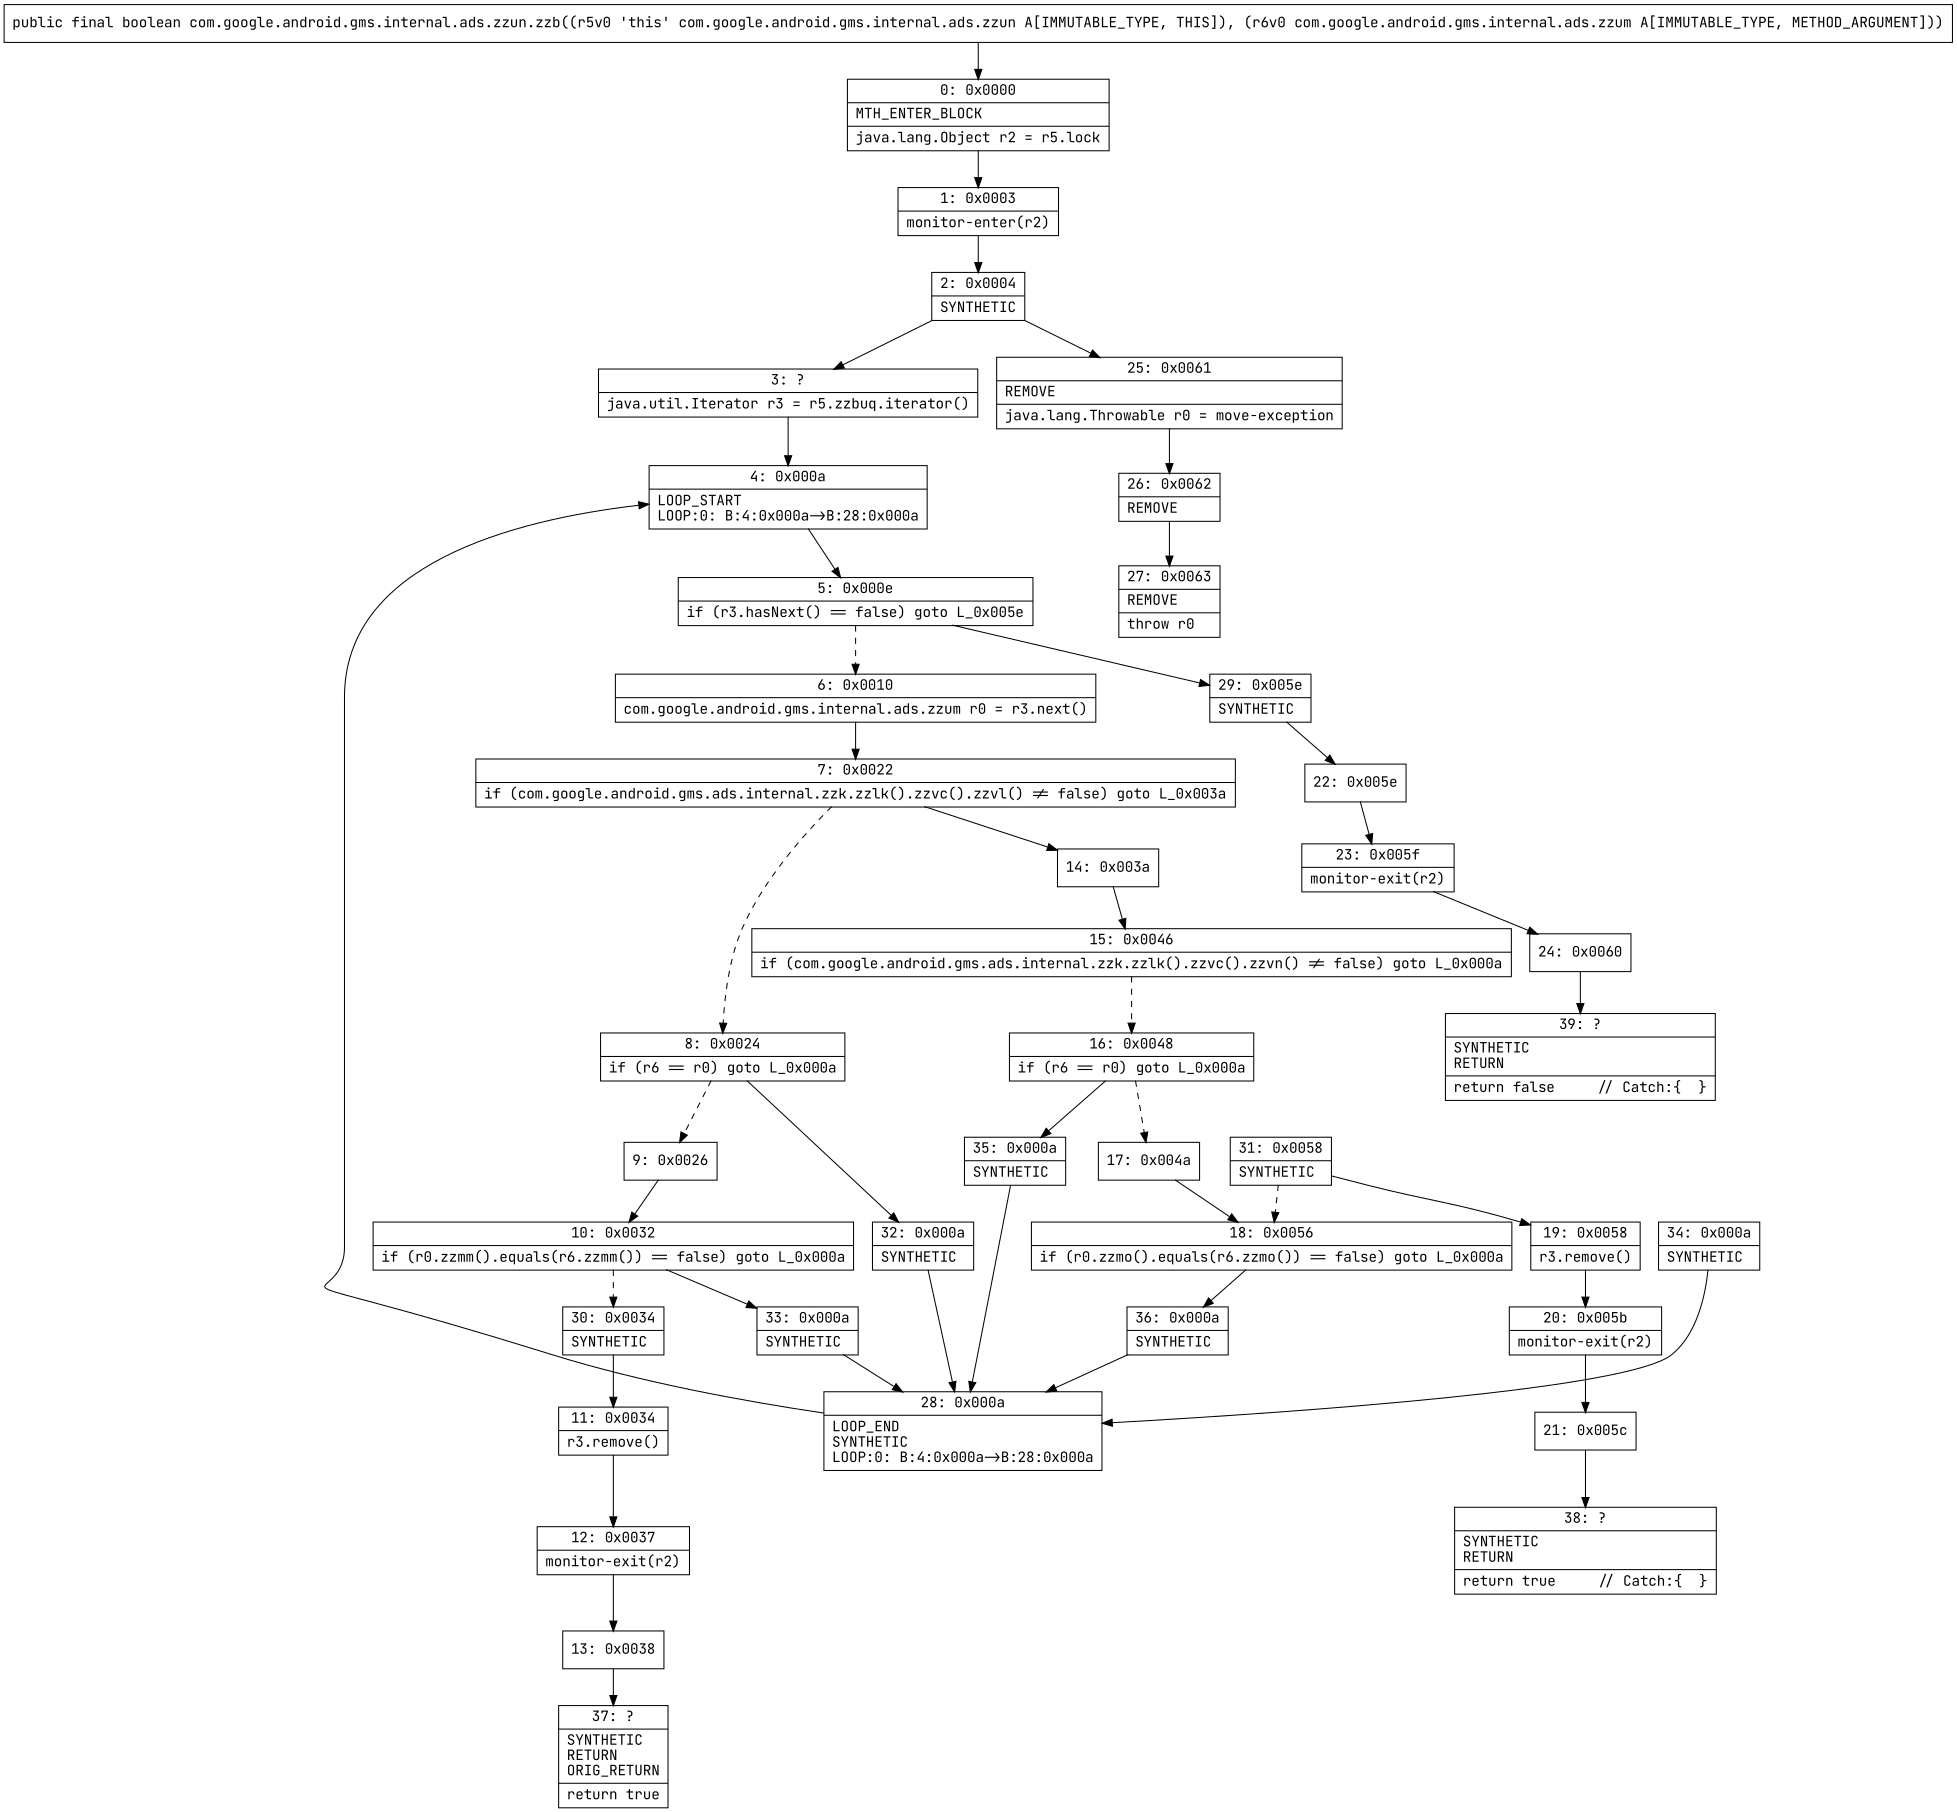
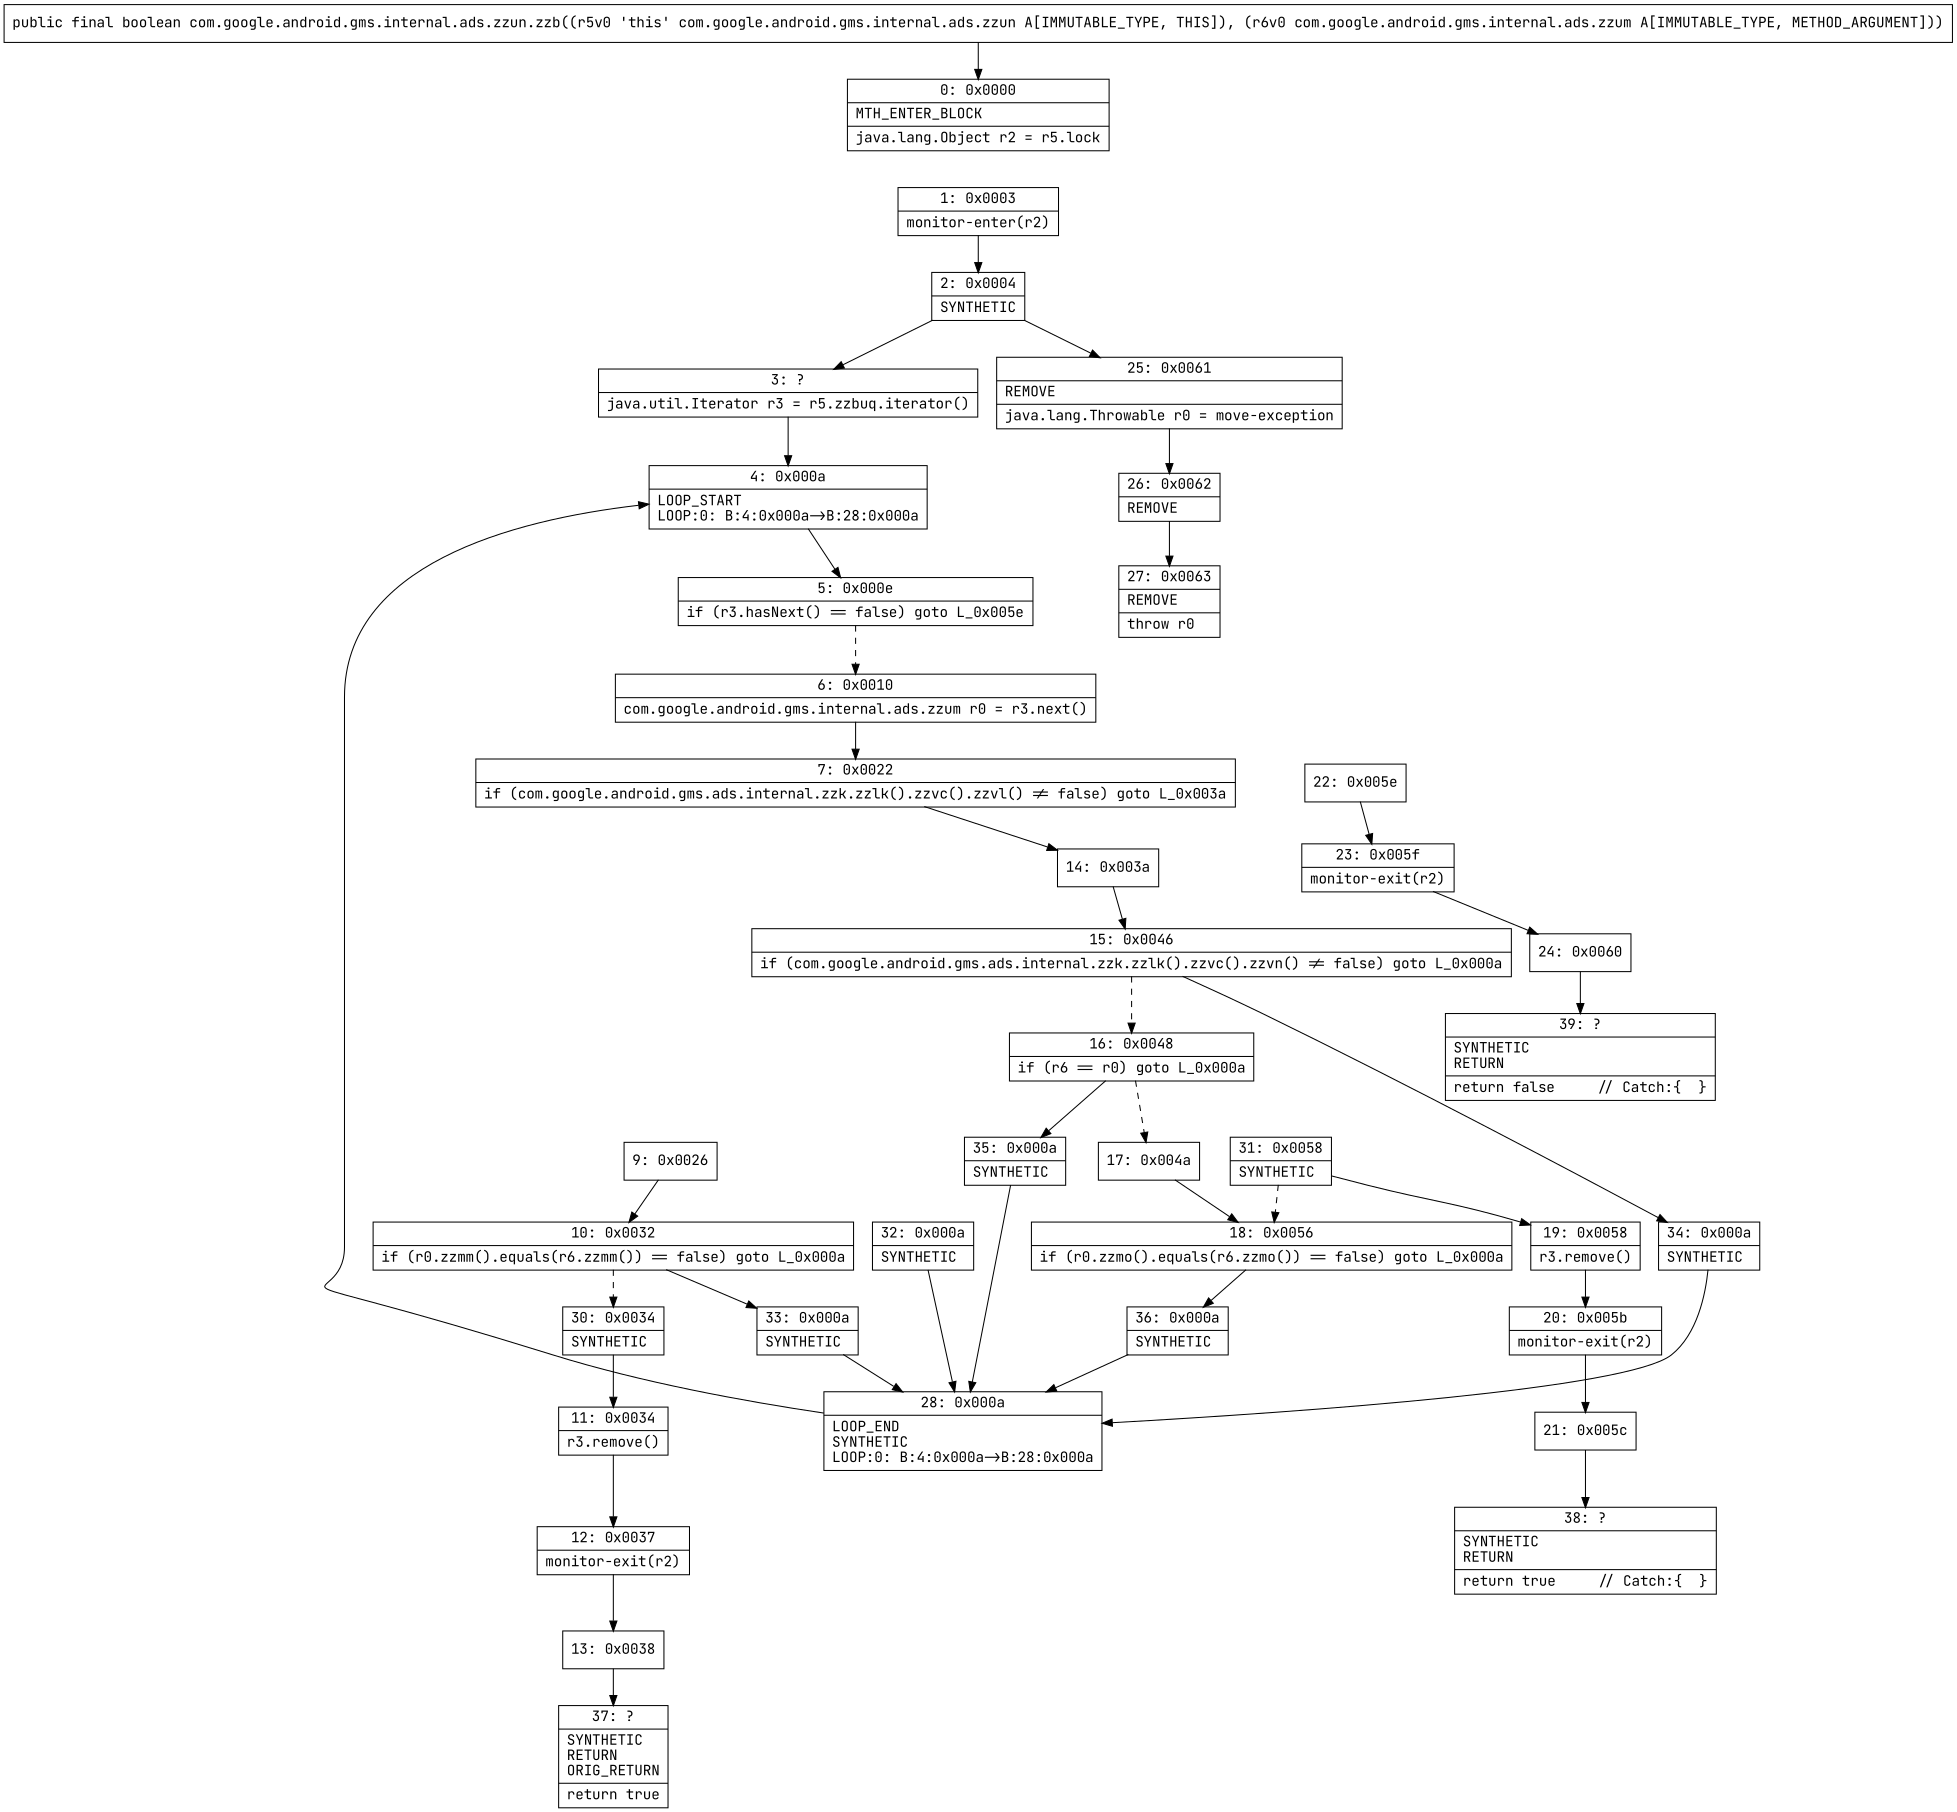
(978, 164) -> none
(1260, 698) -> none
(723, 1057) -> none
none -> (1422, 1094)
